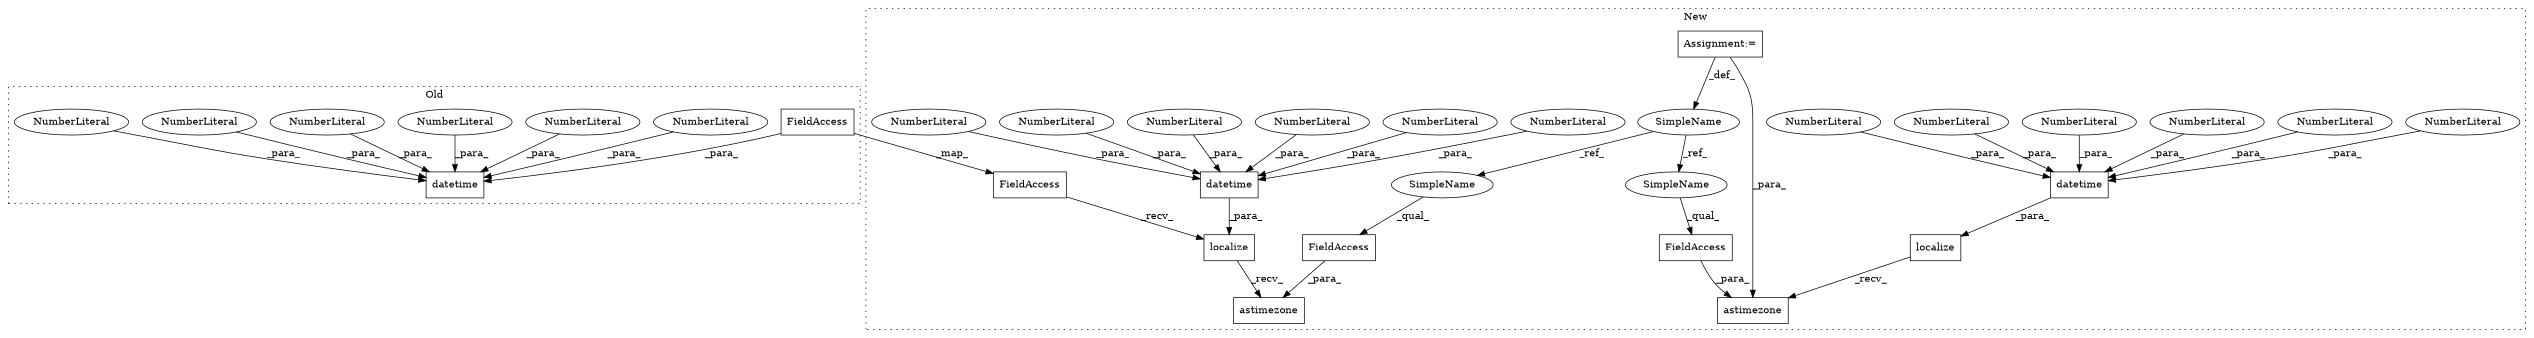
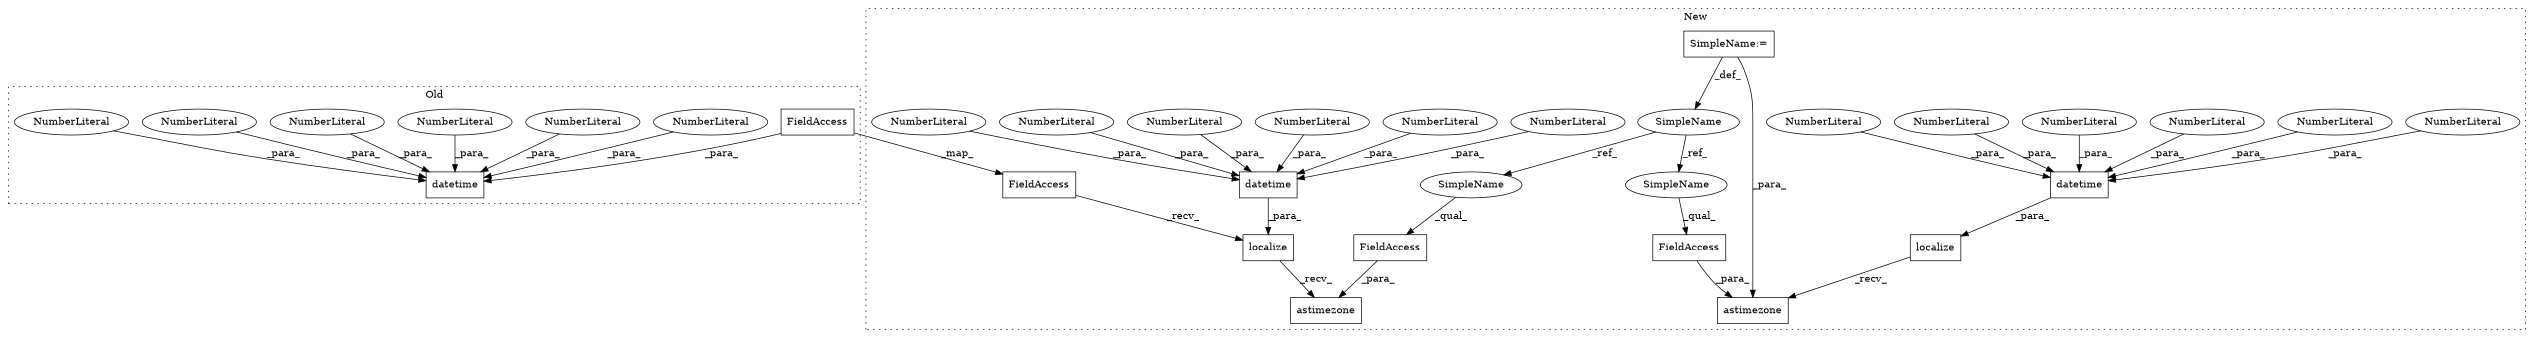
(1720, 44) -> (1729, 44)
